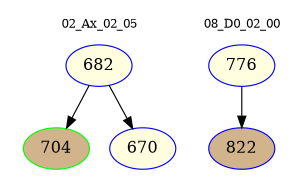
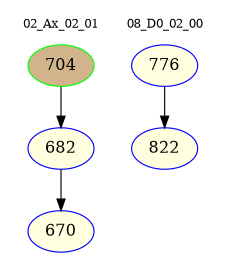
(100, 25) -> (61, 25)
(81, 102) -> (61, 101)
(242, 149) -> (165, 149)
